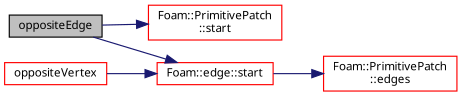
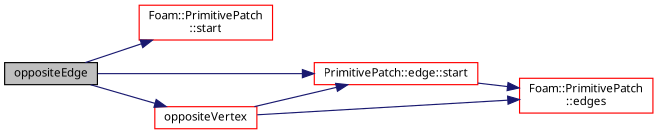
(215, 74) -> (396, 74)
none -> (123, 94)
none -> (382, 107)
